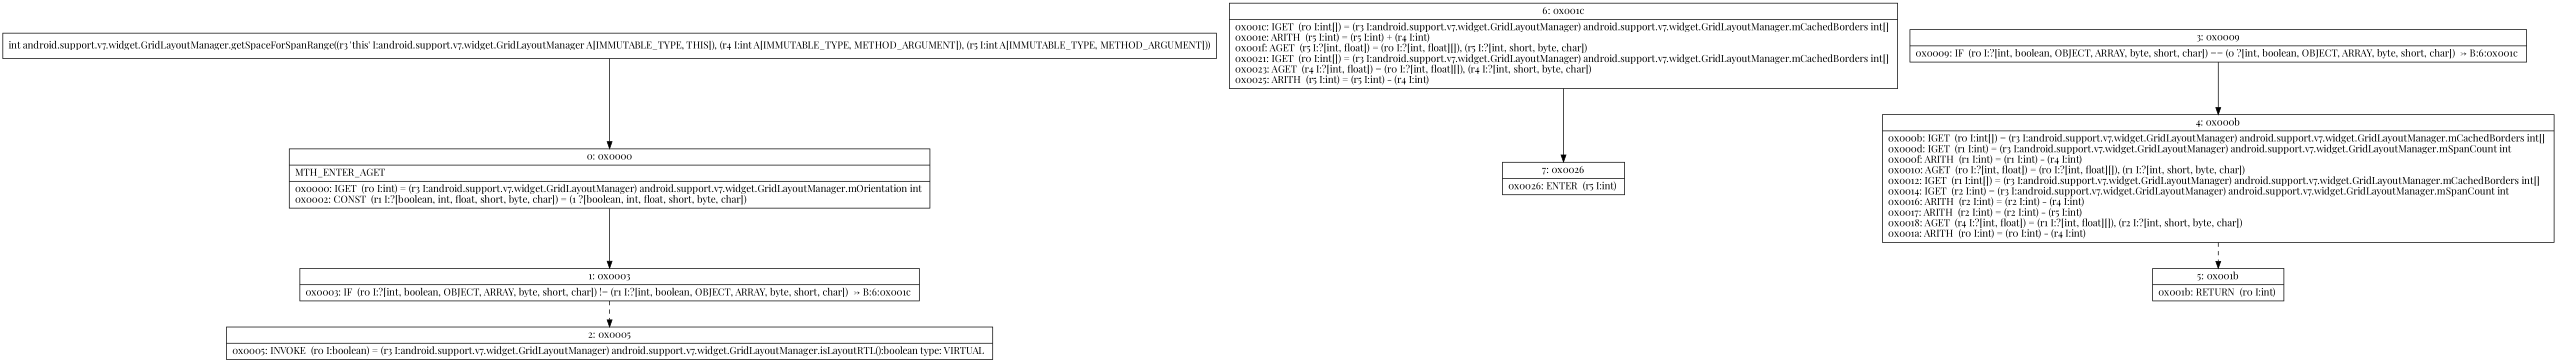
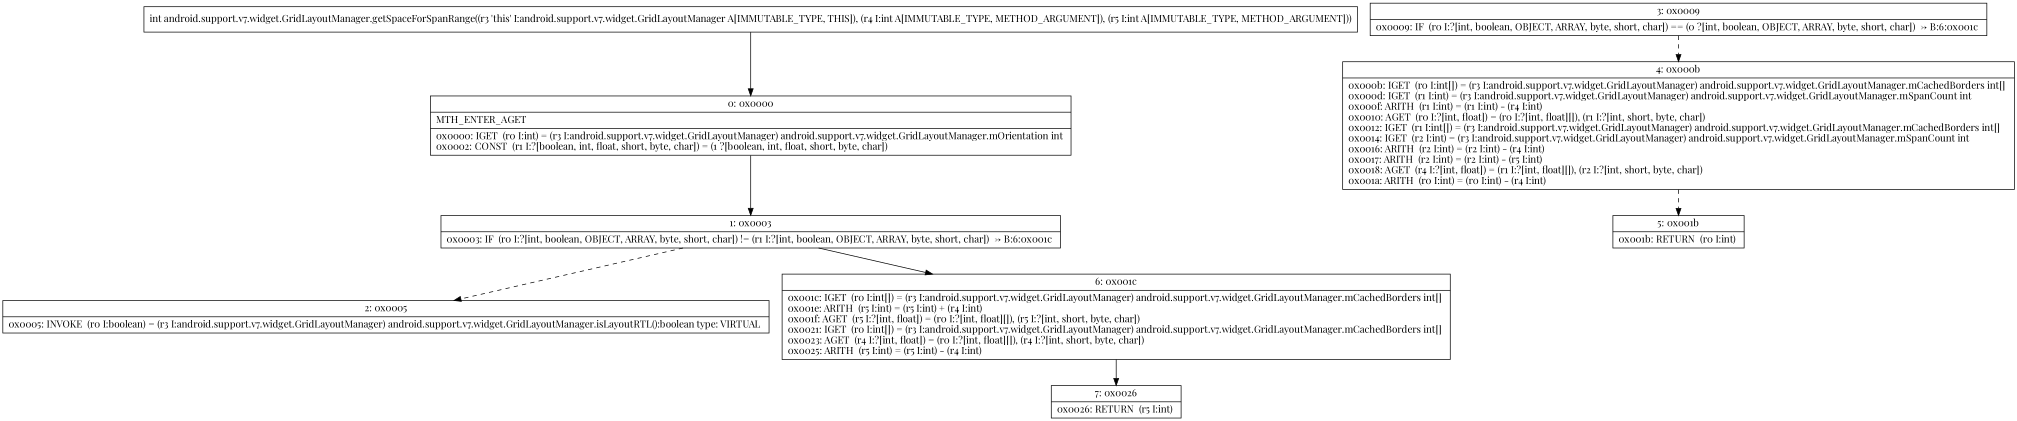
(2218, 85) -> (1679, 45)
(1564, 186) -> (1116, 410)
none -> (872, 260)
